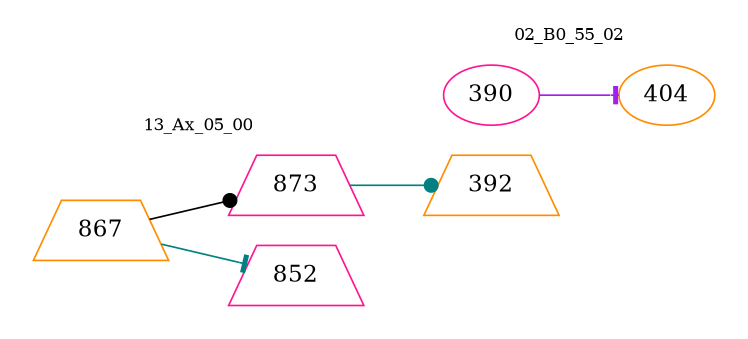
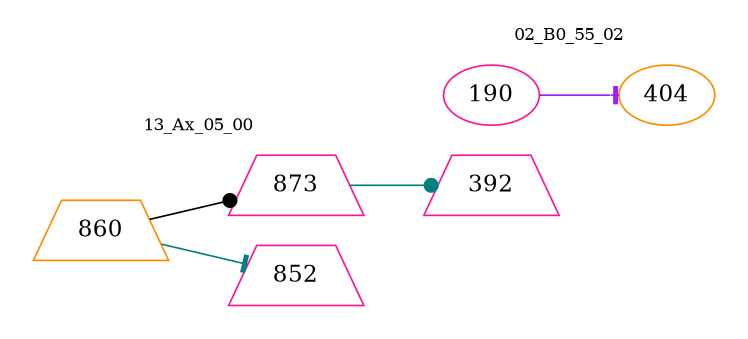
(491, 95) -> (491, 95)
(491, 185) -> (491, 185)
(101, 230) -> (101, 230)
